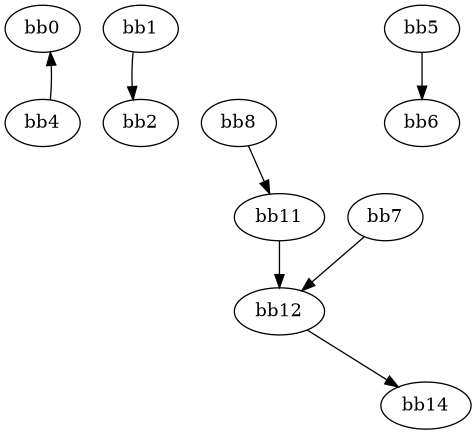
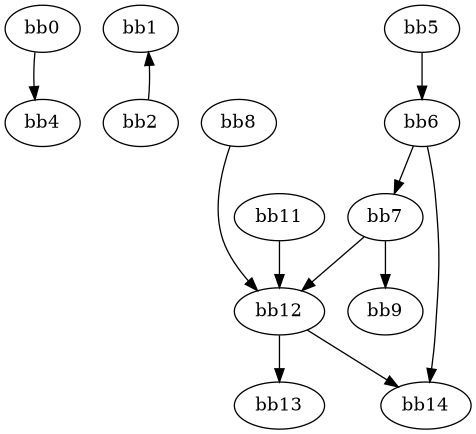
(132, 69) -> (150, 83)
(51, 83) -> (34, 69)
(256, 164) -> (218, 217)
none -> (406, 164)
none -> (439, 258)
none -> (385, 311)
none -> (279, 406)
